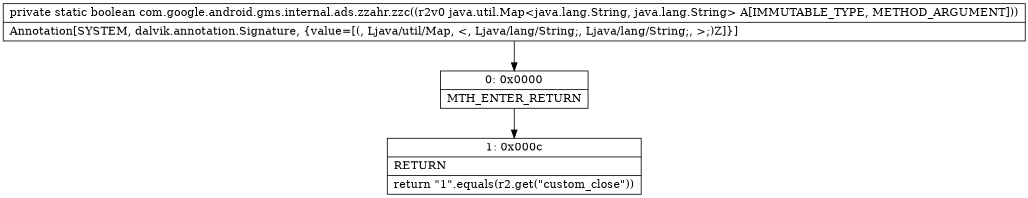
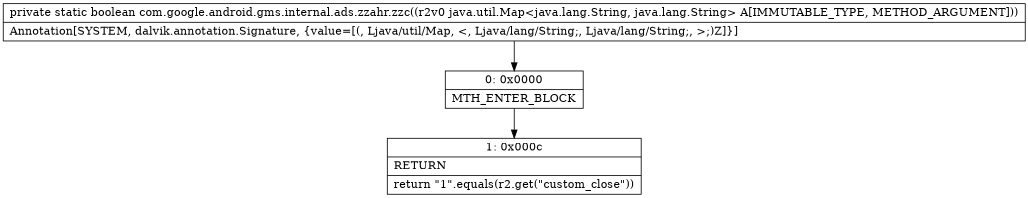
(514, 99) -> (514, 99)
